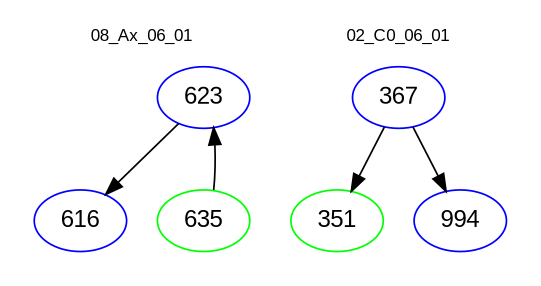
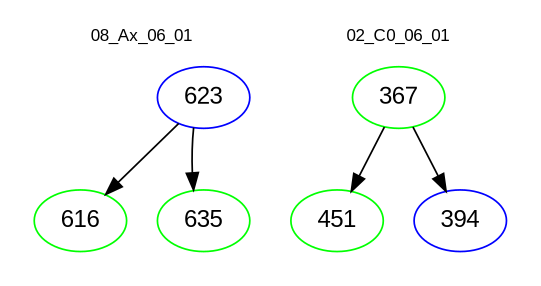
(399, 98) -> (399, 98)
(215, 168) -> (192, 150)
(80, 221) -> (80, 221)
(337, 221) -> (337, 221)
(460, 221) -> (460, 221)
